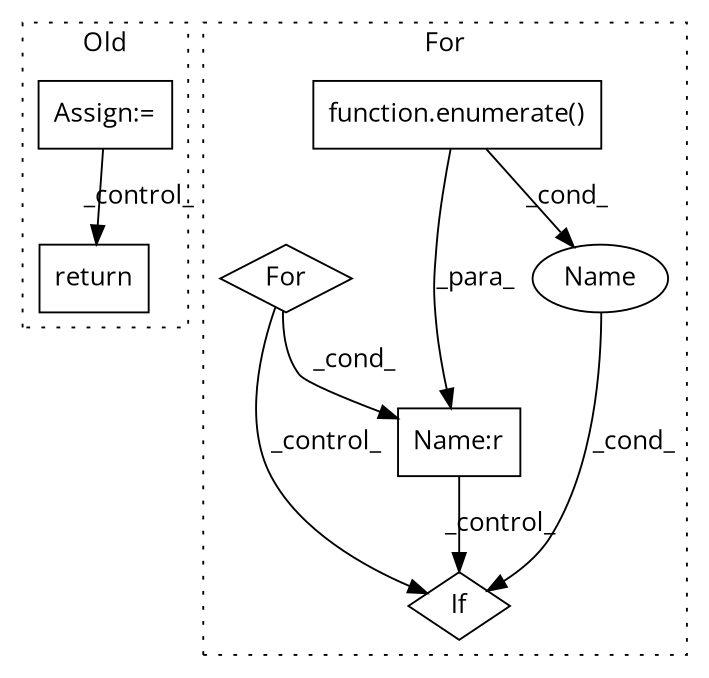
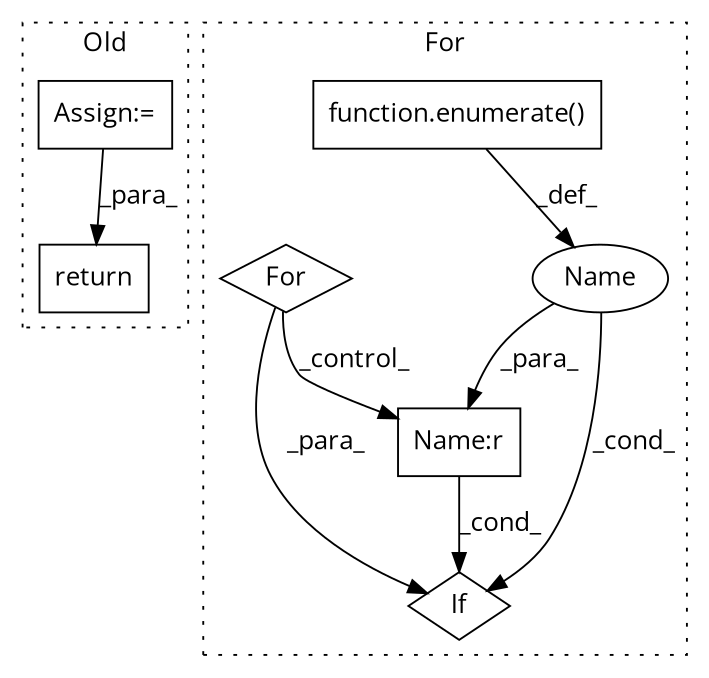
(139, 197) -> (139, 197)
(567, 197) -> (567, 197)
(435, 269) -> (506, 340)
(355, 360) -> (355, 360)
(327, 442) -> (327, 442)
(501, 524) -> (501, 524)
